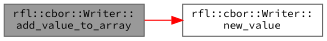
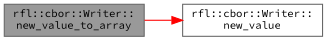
(74, 20) -> (74, 20)
